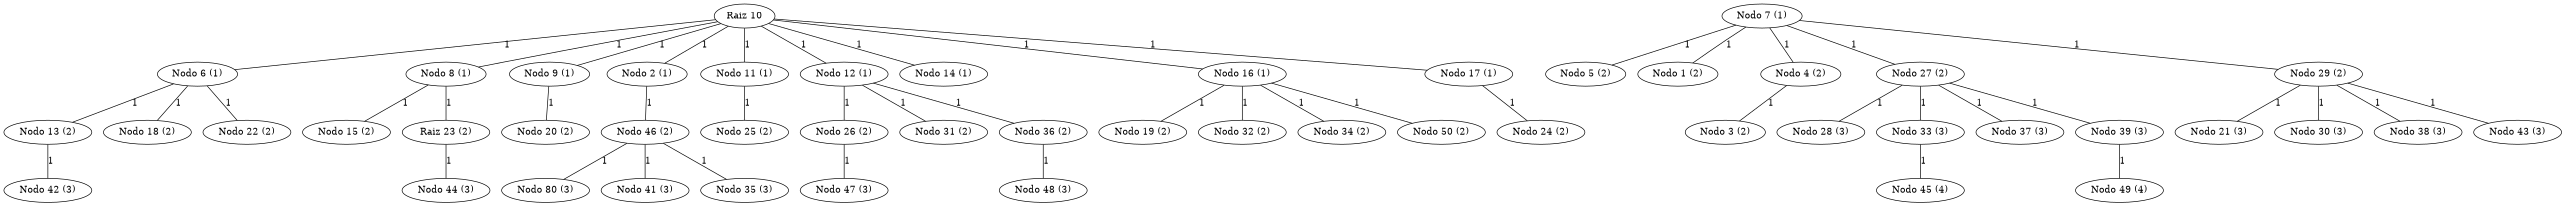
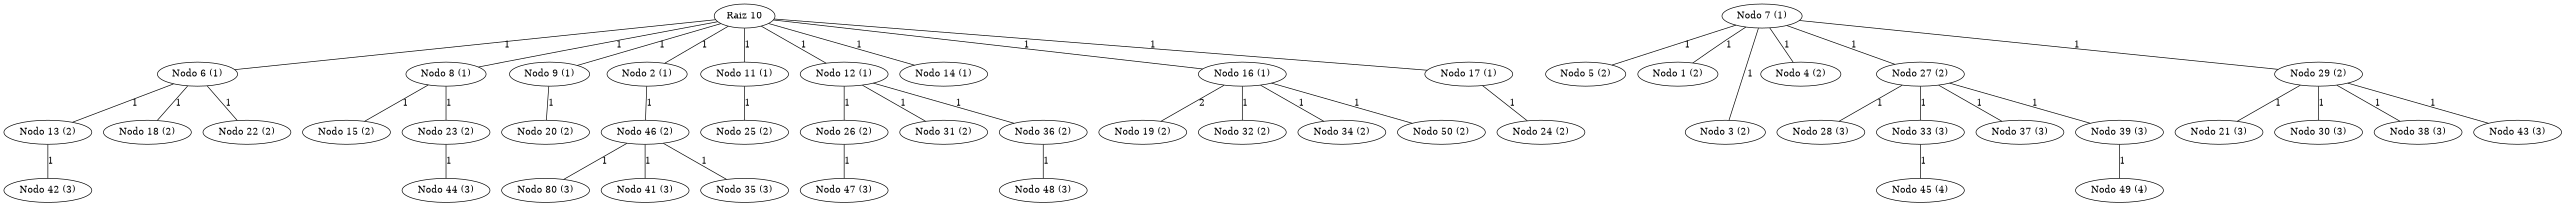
(1202, 103) -> (1202, 103)
(1763, 103) -> (1744, 74)
(446, 132) -> (446, 132)
